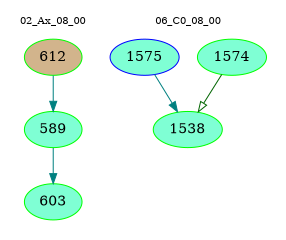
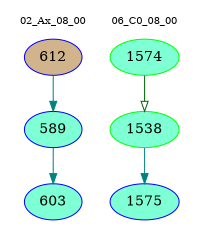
(53, 57) -> (53, 57)
(163, 89) -> (145, 161)
(53, 130) -> (53, 130)
(53, 202) -> (53, 202)
